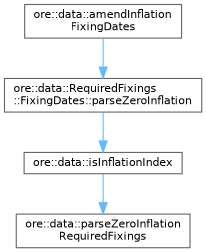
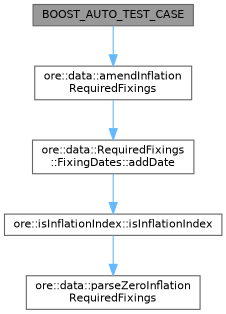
none -> (113, 15)
(103, 21) -> (113, 83)
(103, 95) -> (113, 157)
(103, 163) -> (113, 225)
